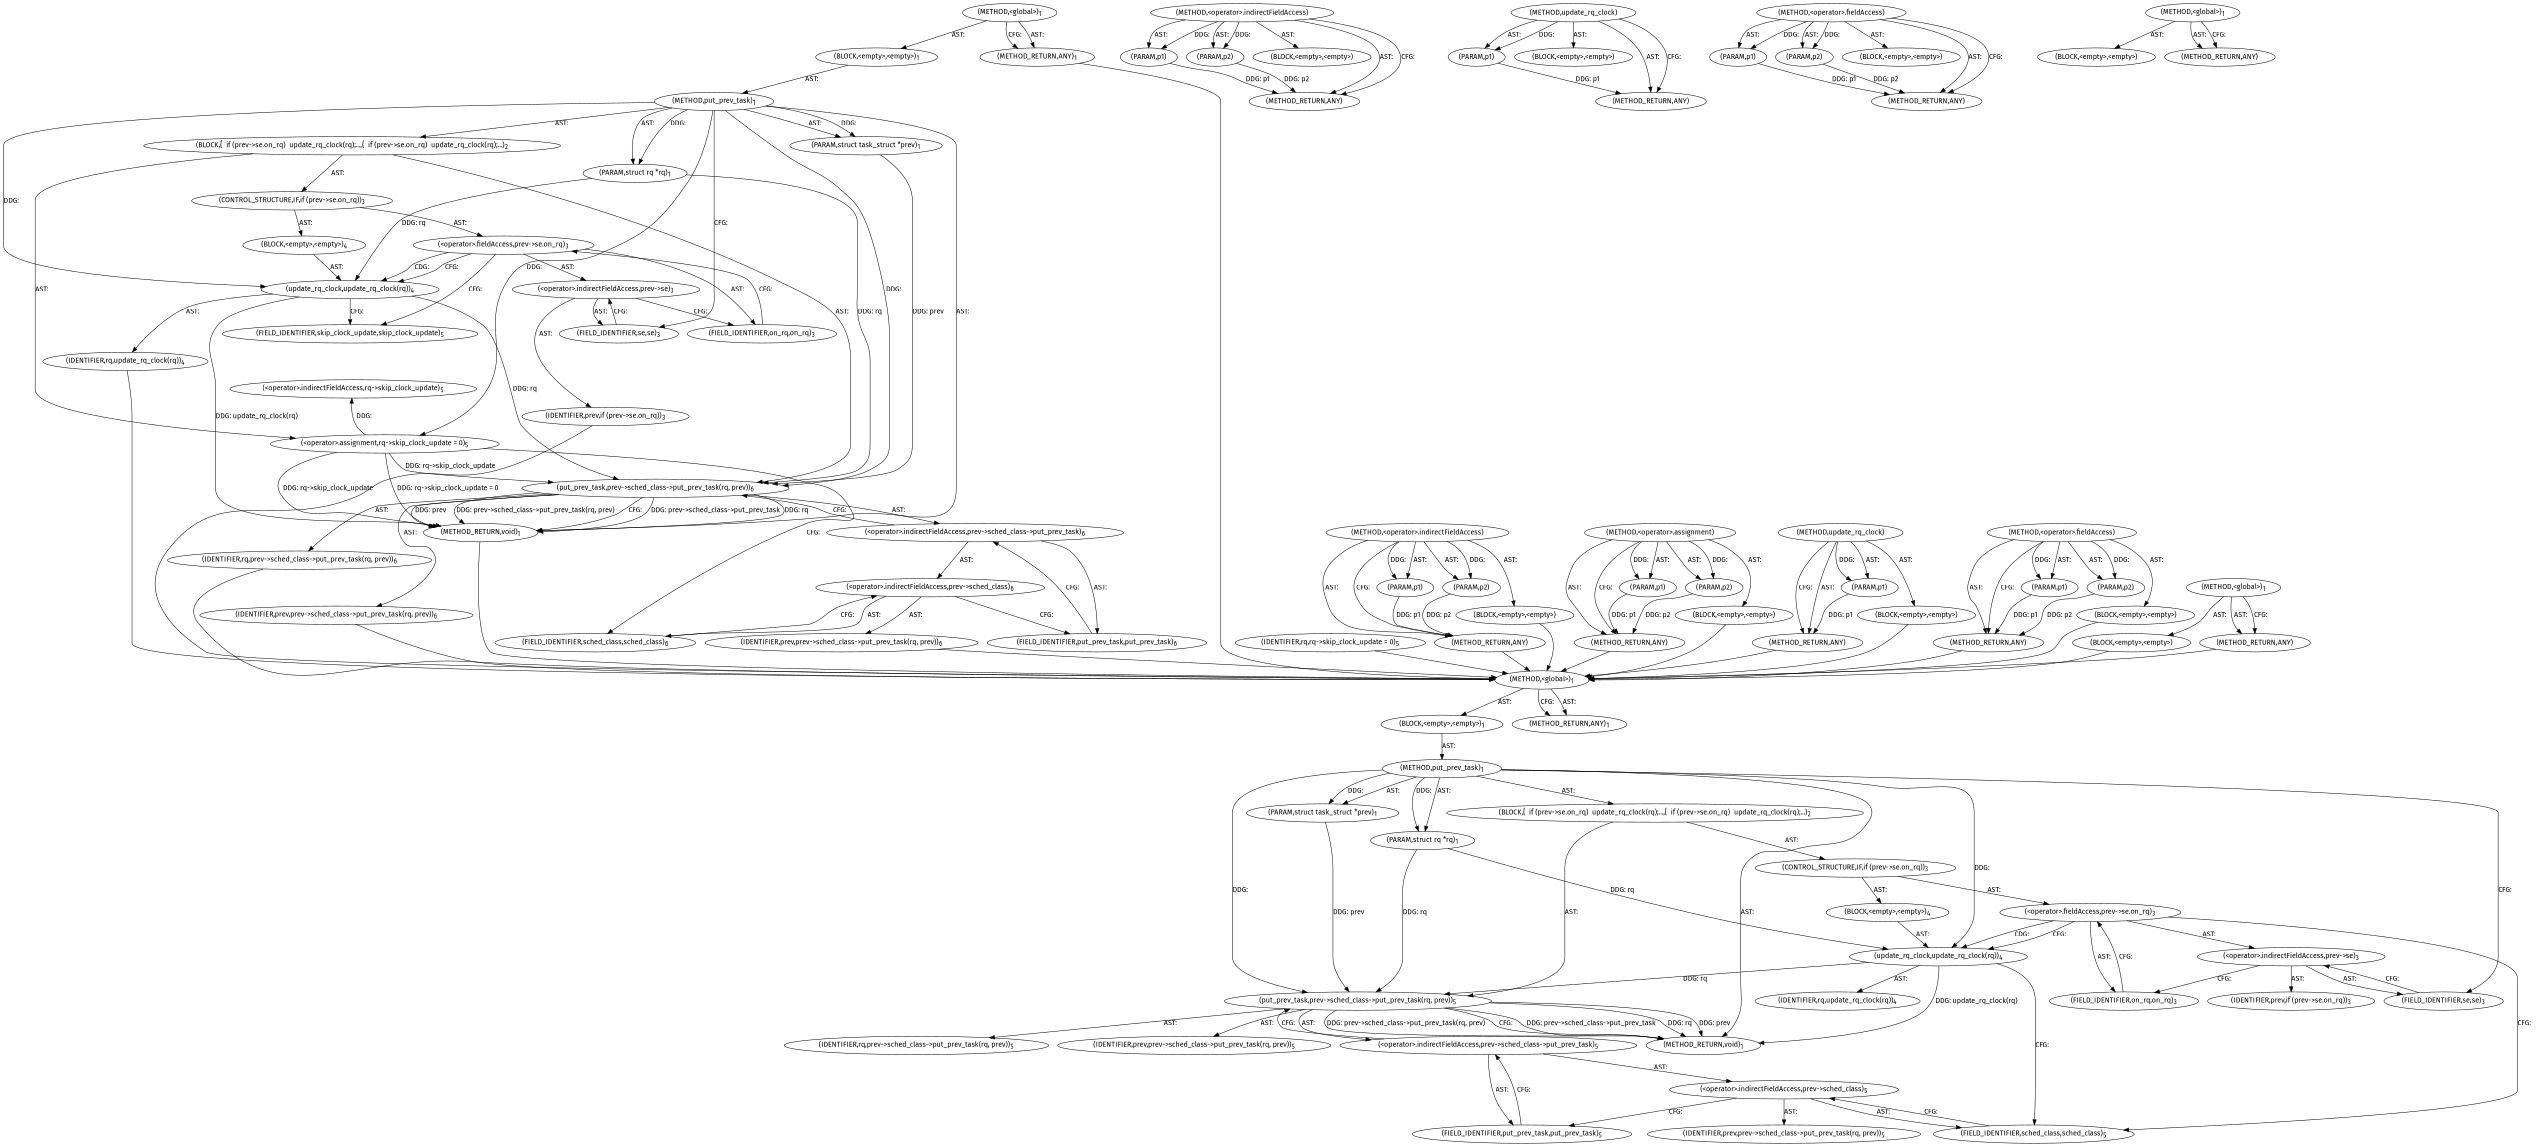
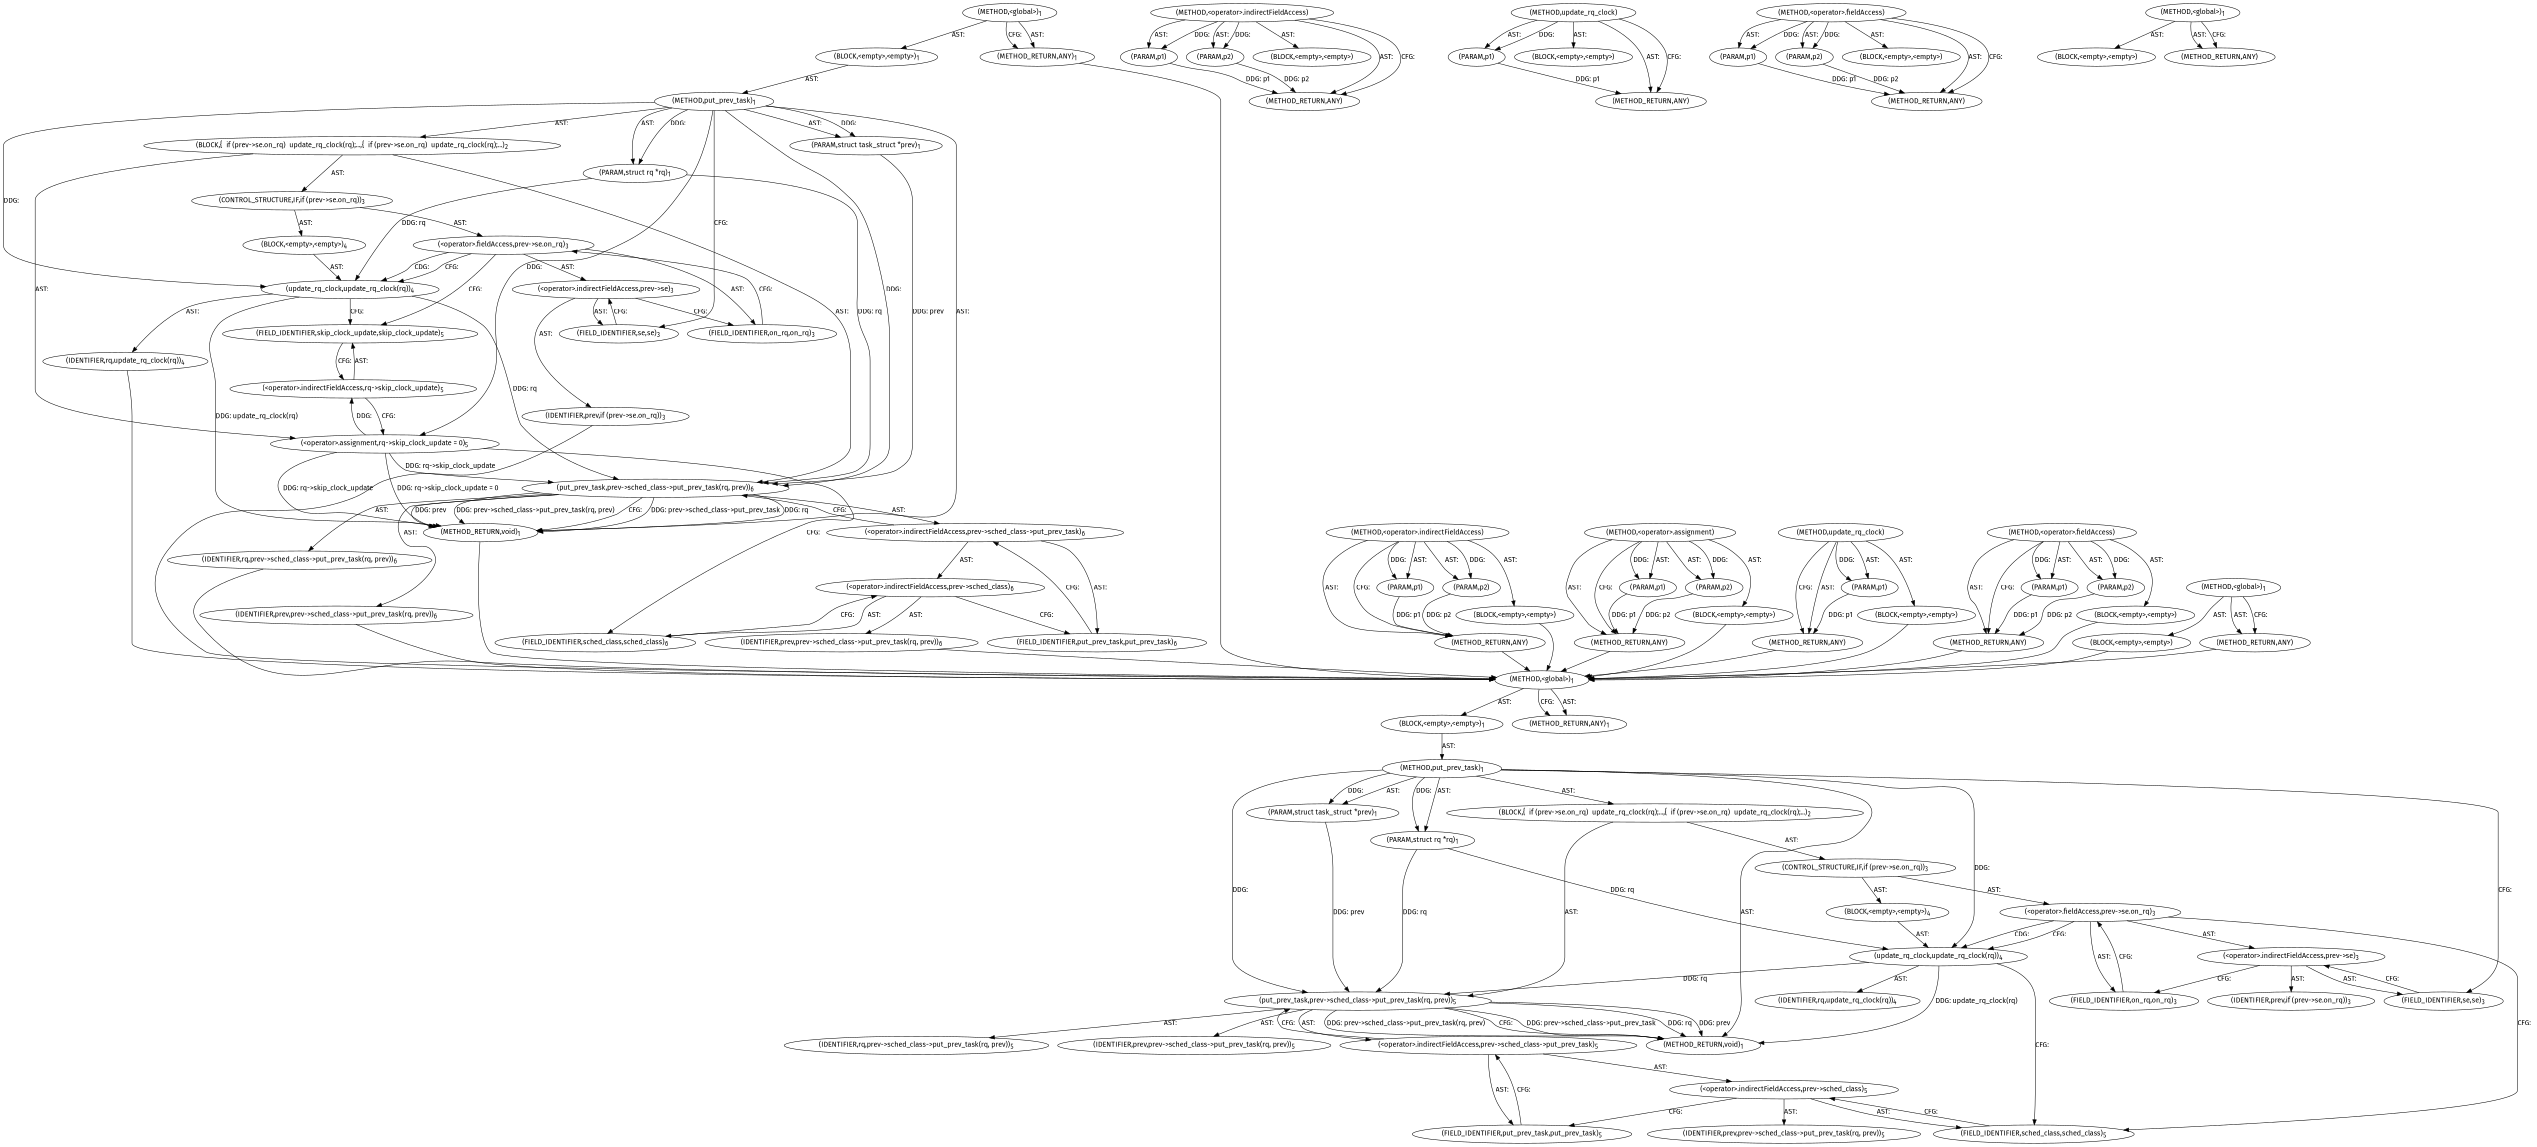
none -> (336, 359)
none -> (354, 364)
none -> (376, 412)
(1330, 643) -> none
